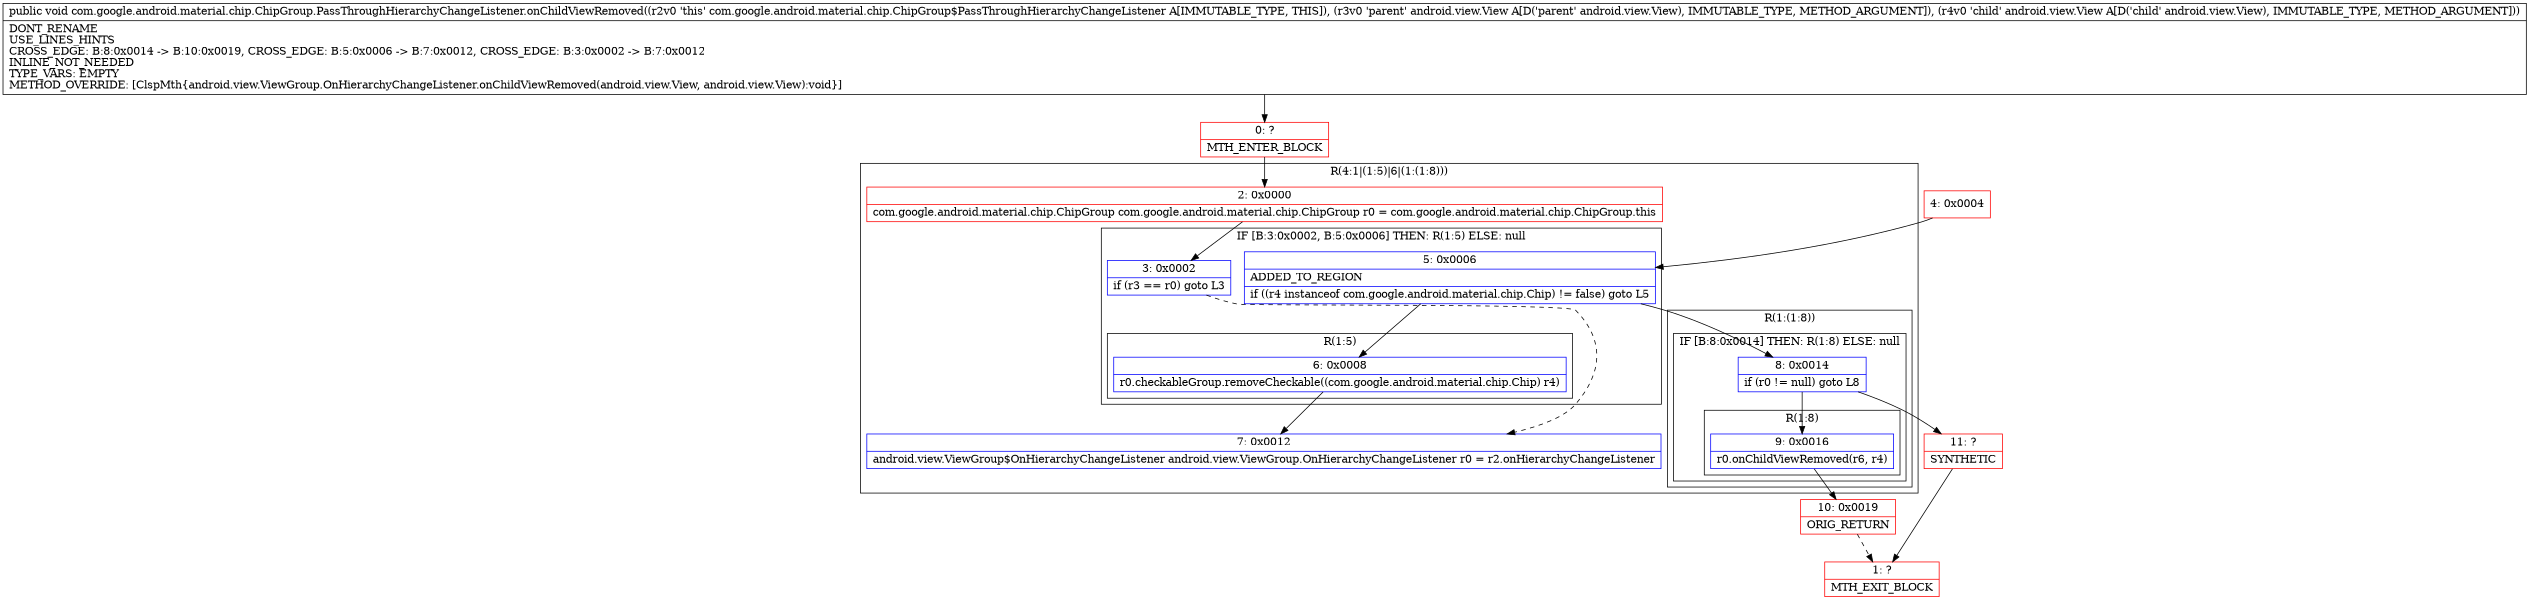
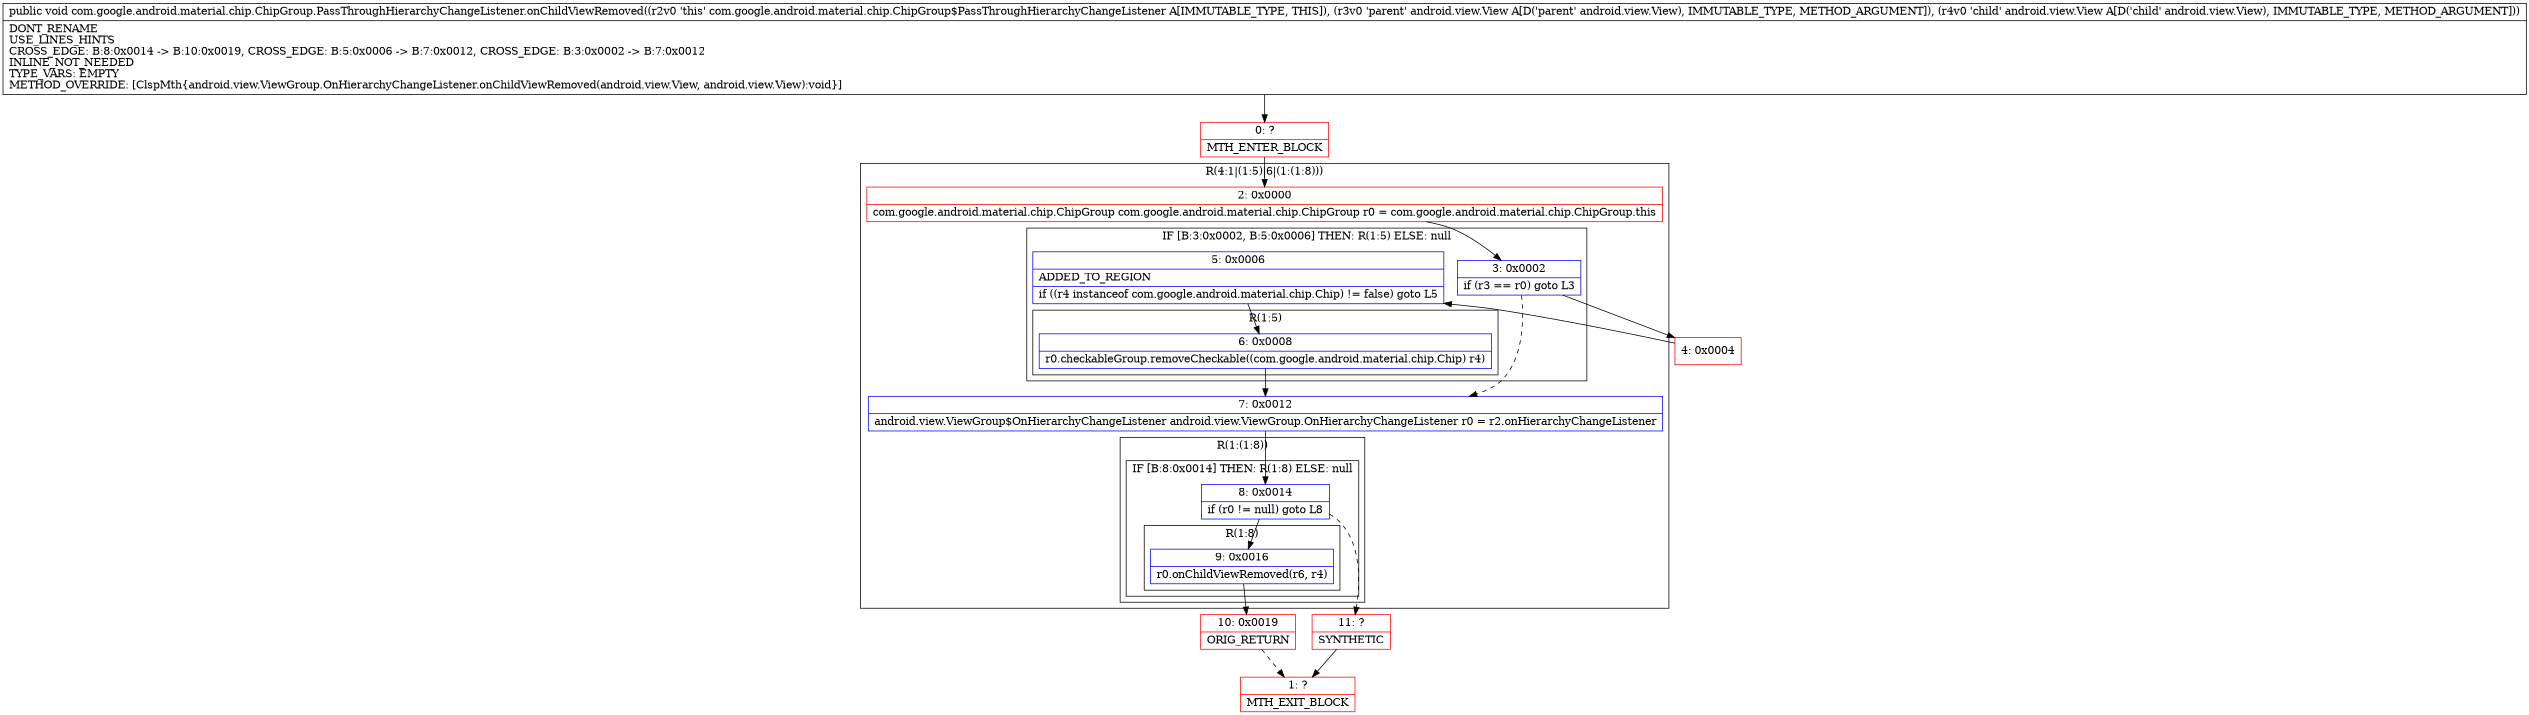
none -> (1615, 315)
(1705, 325) -> (1265, 454)
(1892, 405) -> (1354, 546)
